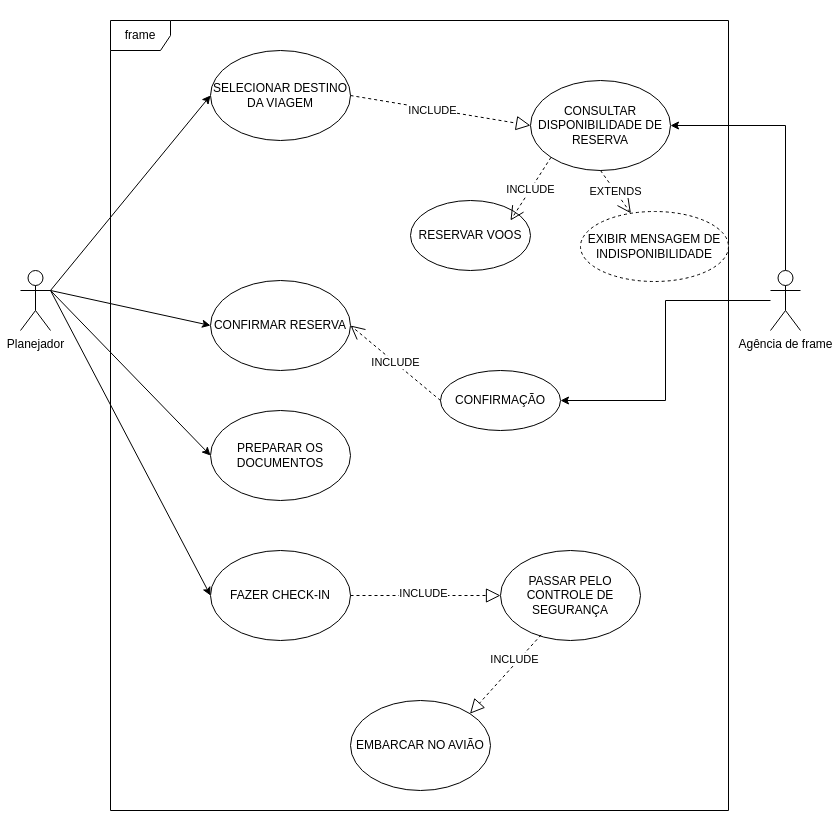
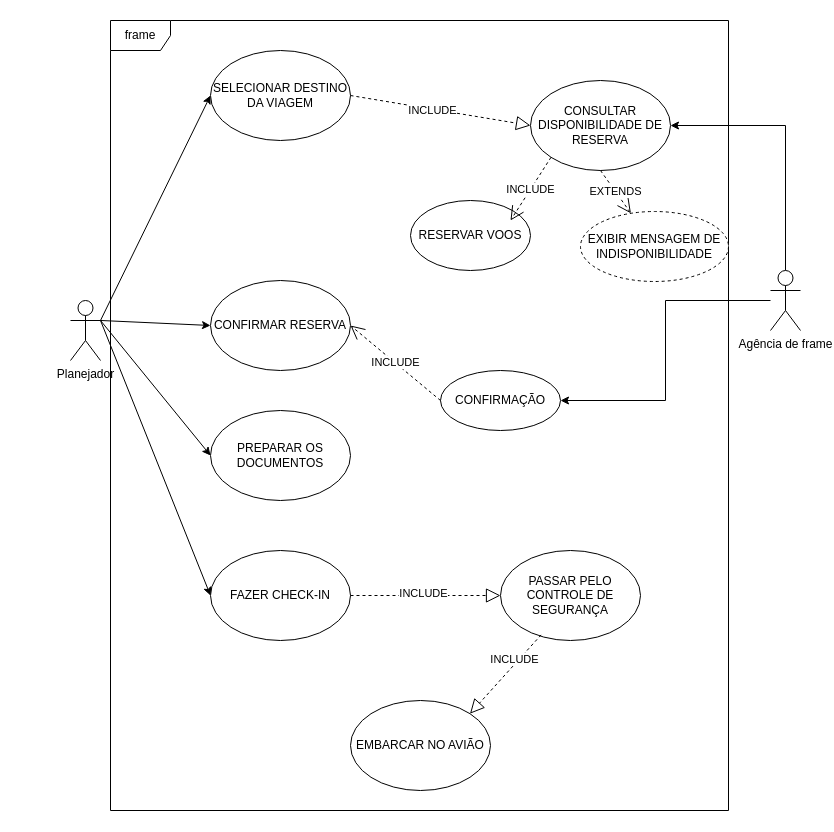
(36, 301) -> (86, 331)
